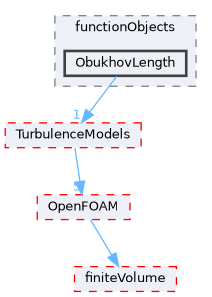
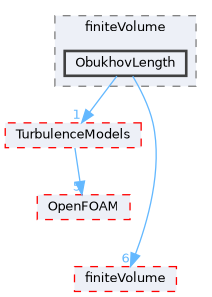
(125, 28) -> (125, 28)
(101, 238) -> (156, 164)
